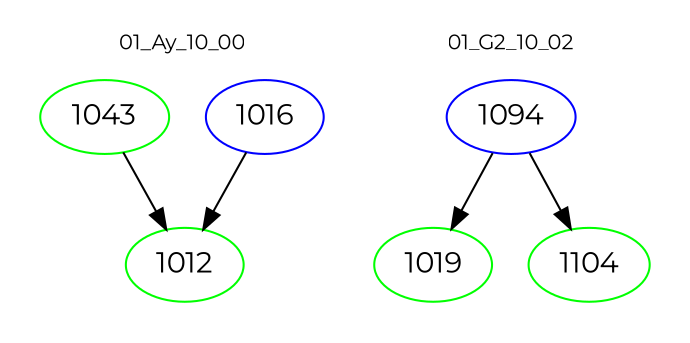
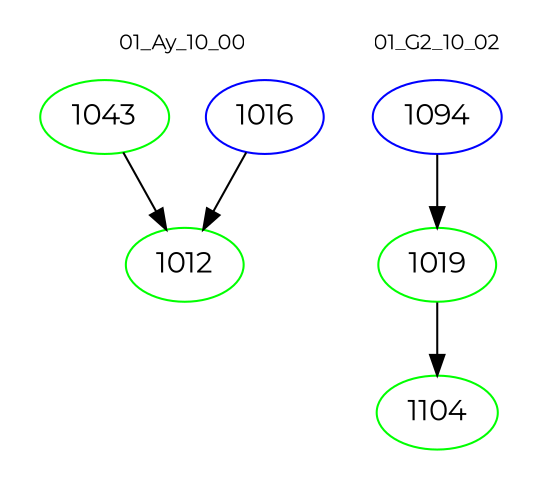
(545, 182) -> (437, 329)
